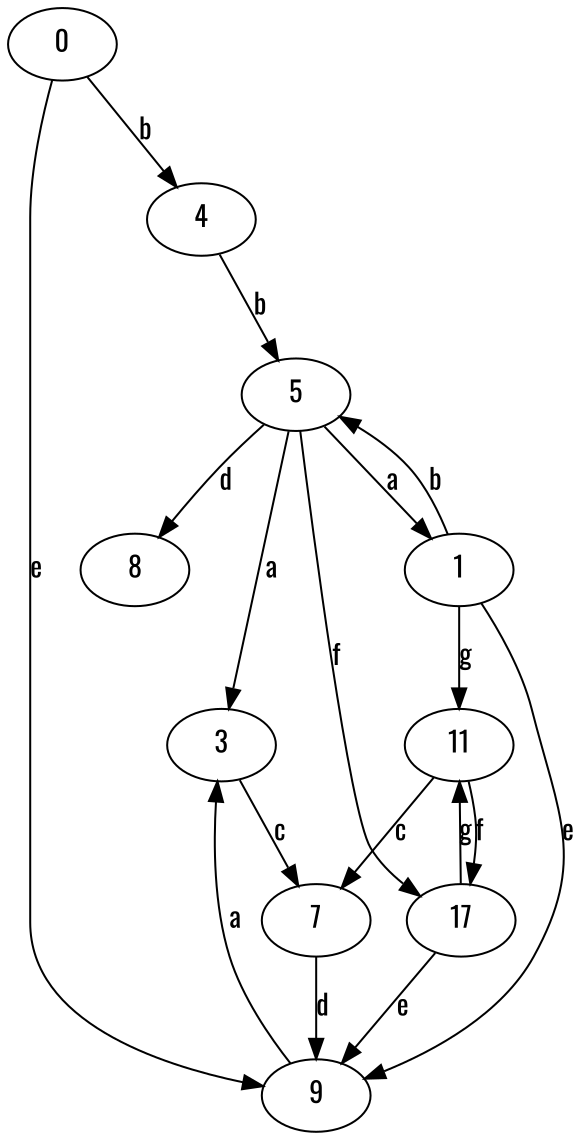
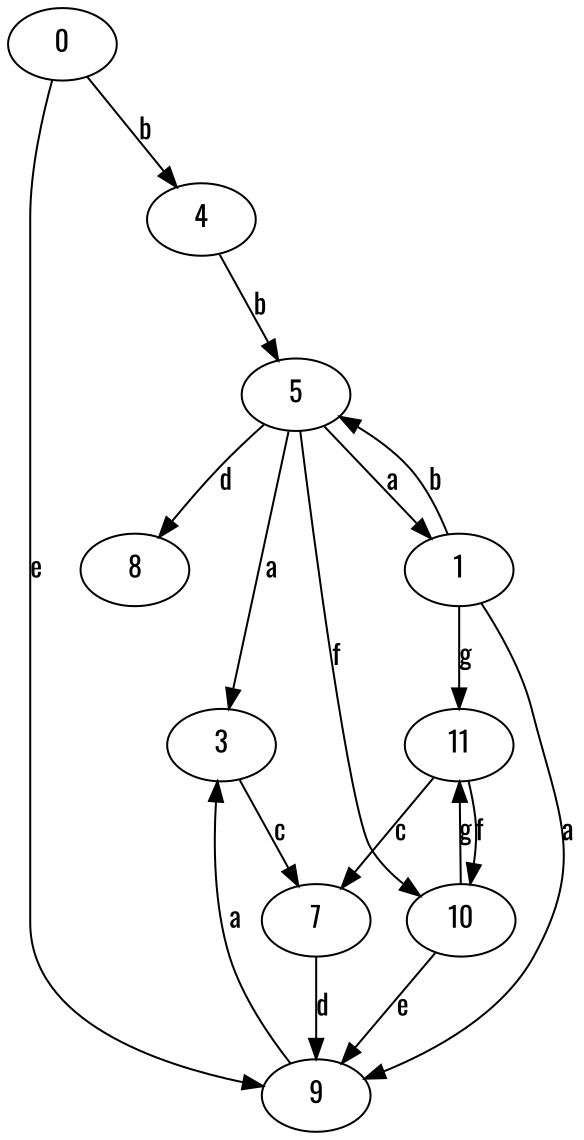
(569, 833) -> (569, 833)
(461, 920) -> (461, 920)
